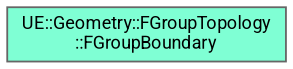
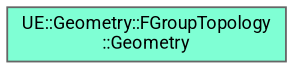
(147, 34) -> (147, 34)
